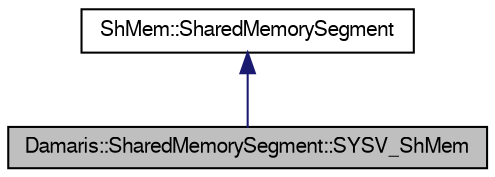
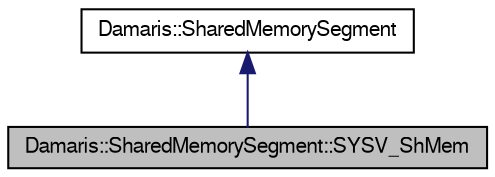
(248, 31) -> (248, 31)
